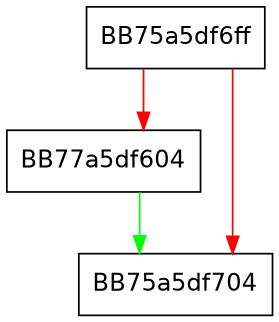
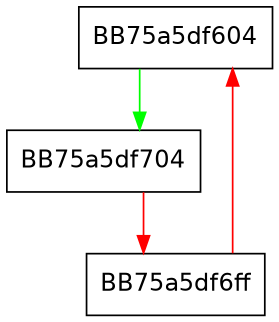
(233, 153) -> (144, 214)
(104, 161) -> (176, 38)
